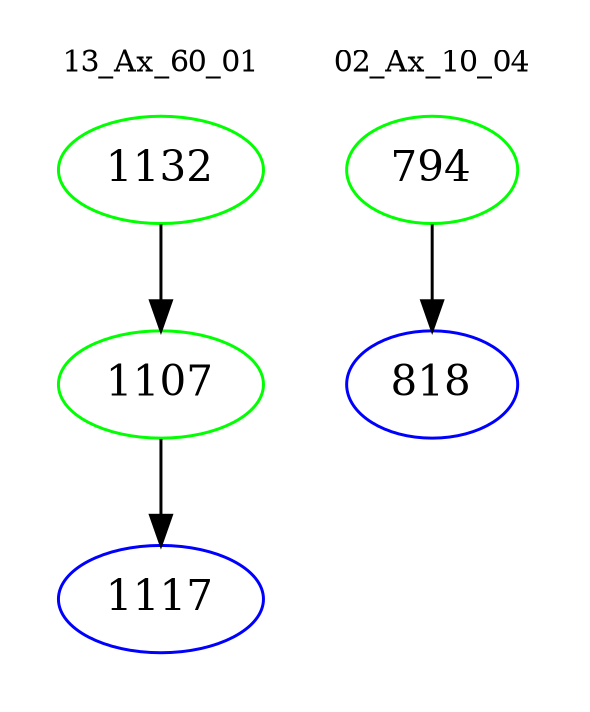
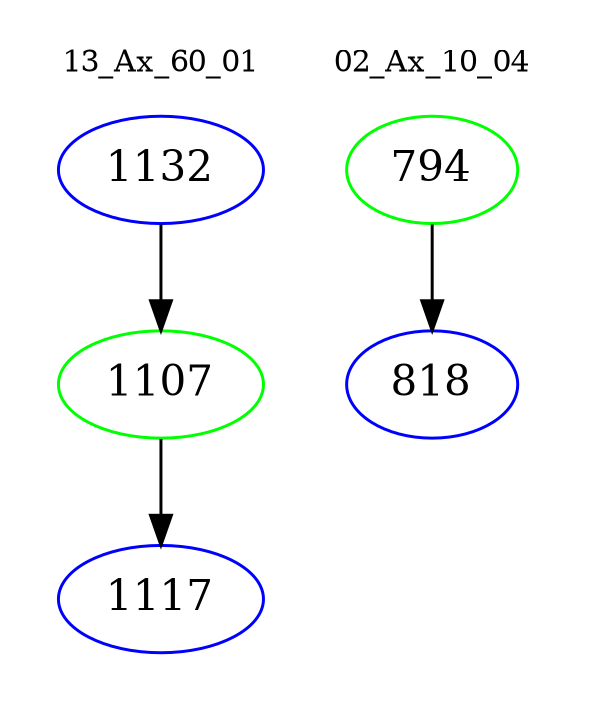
(161, 170) -> (161, 170)
